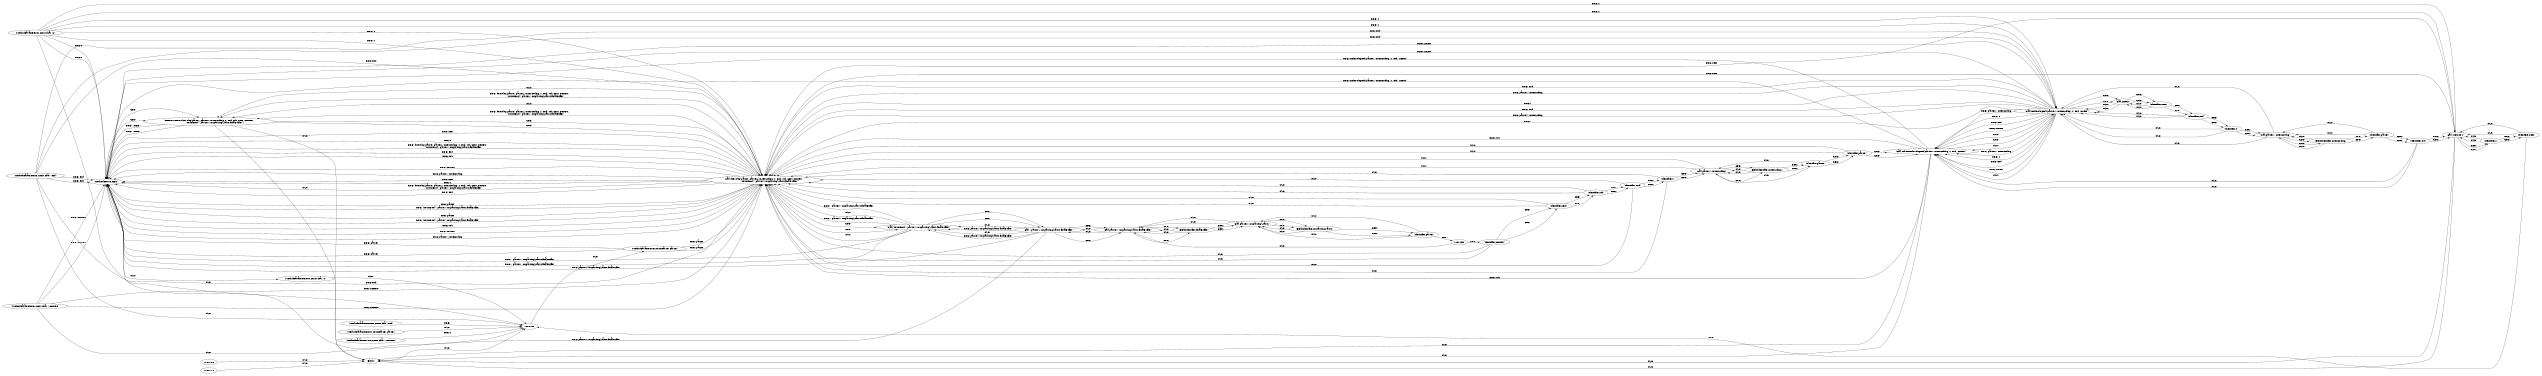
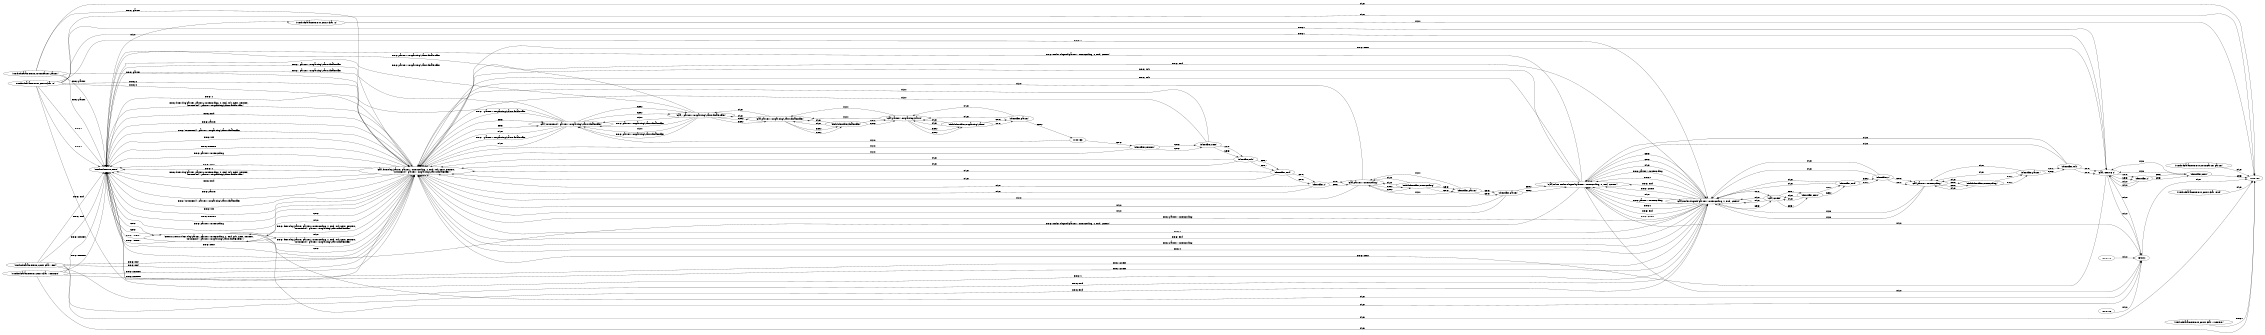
(1293, 247) -> (823, 141)
(575, 271) -> (1200, 5)
(448, 323) -> (2240, 187)
